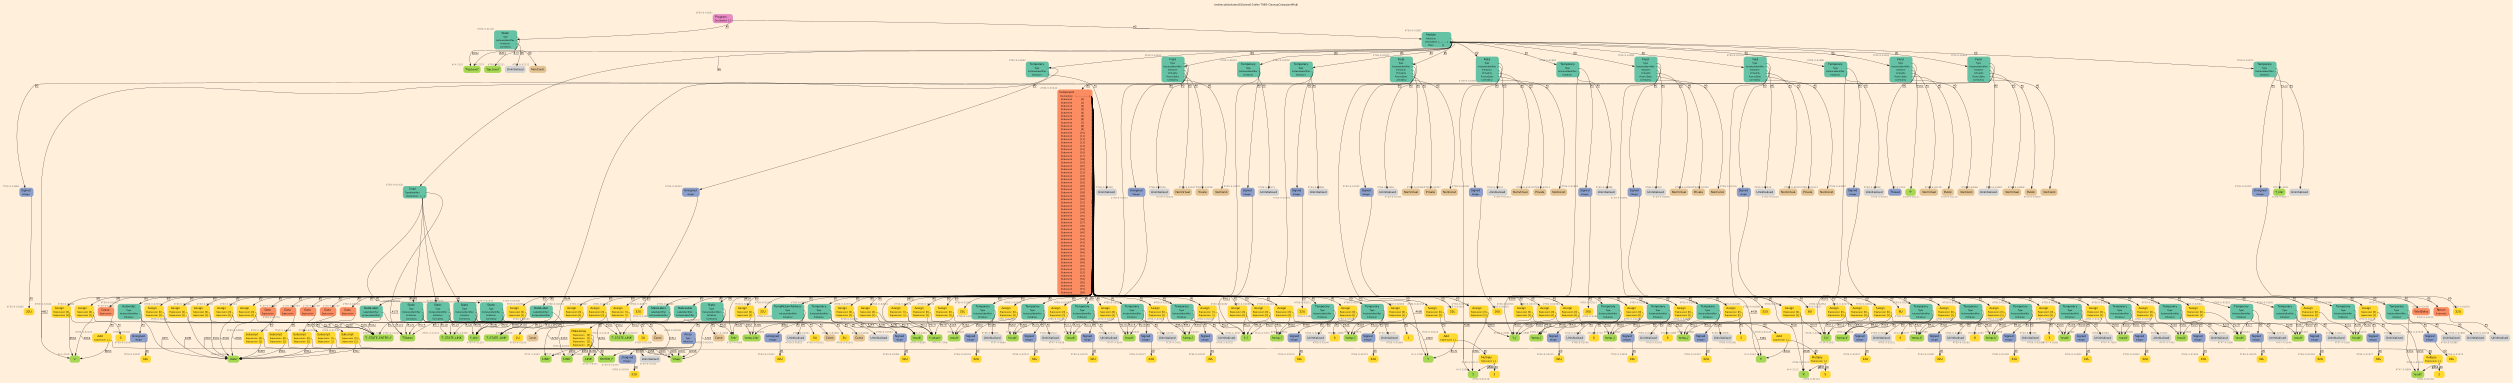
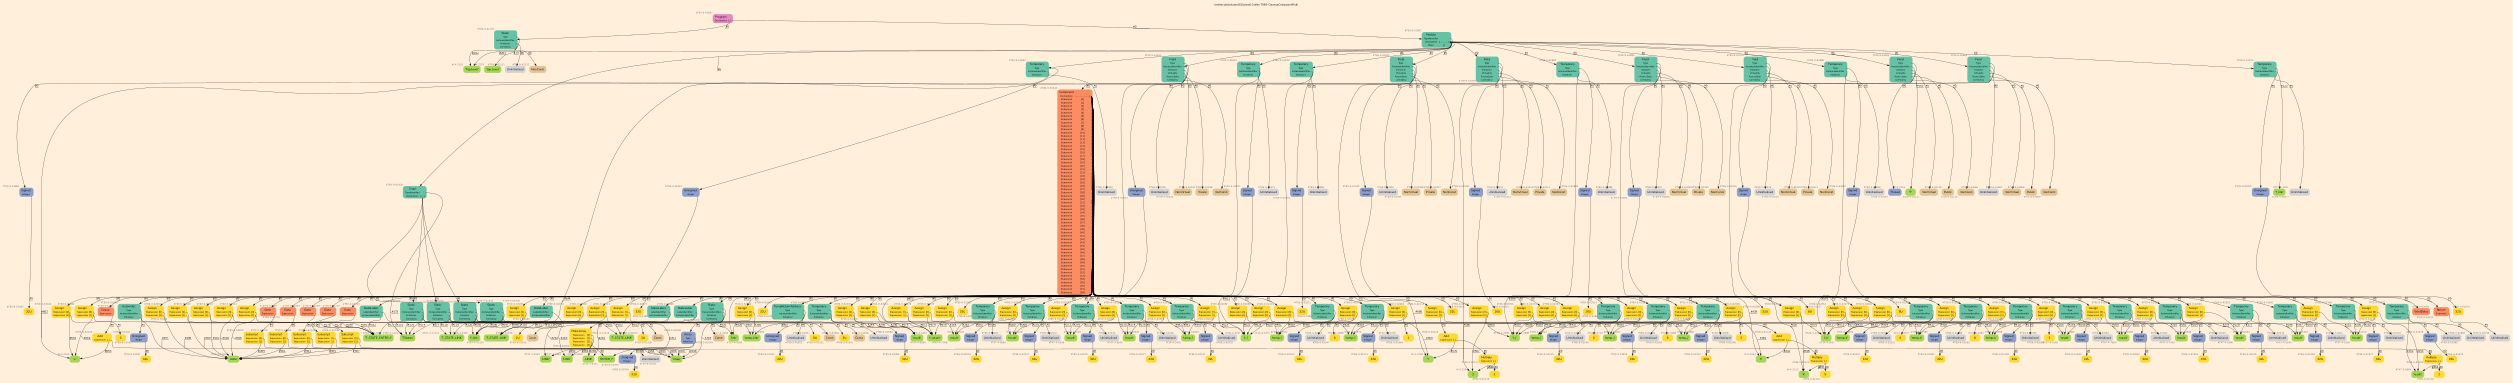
(1431, 38) -> (1431, 38)
